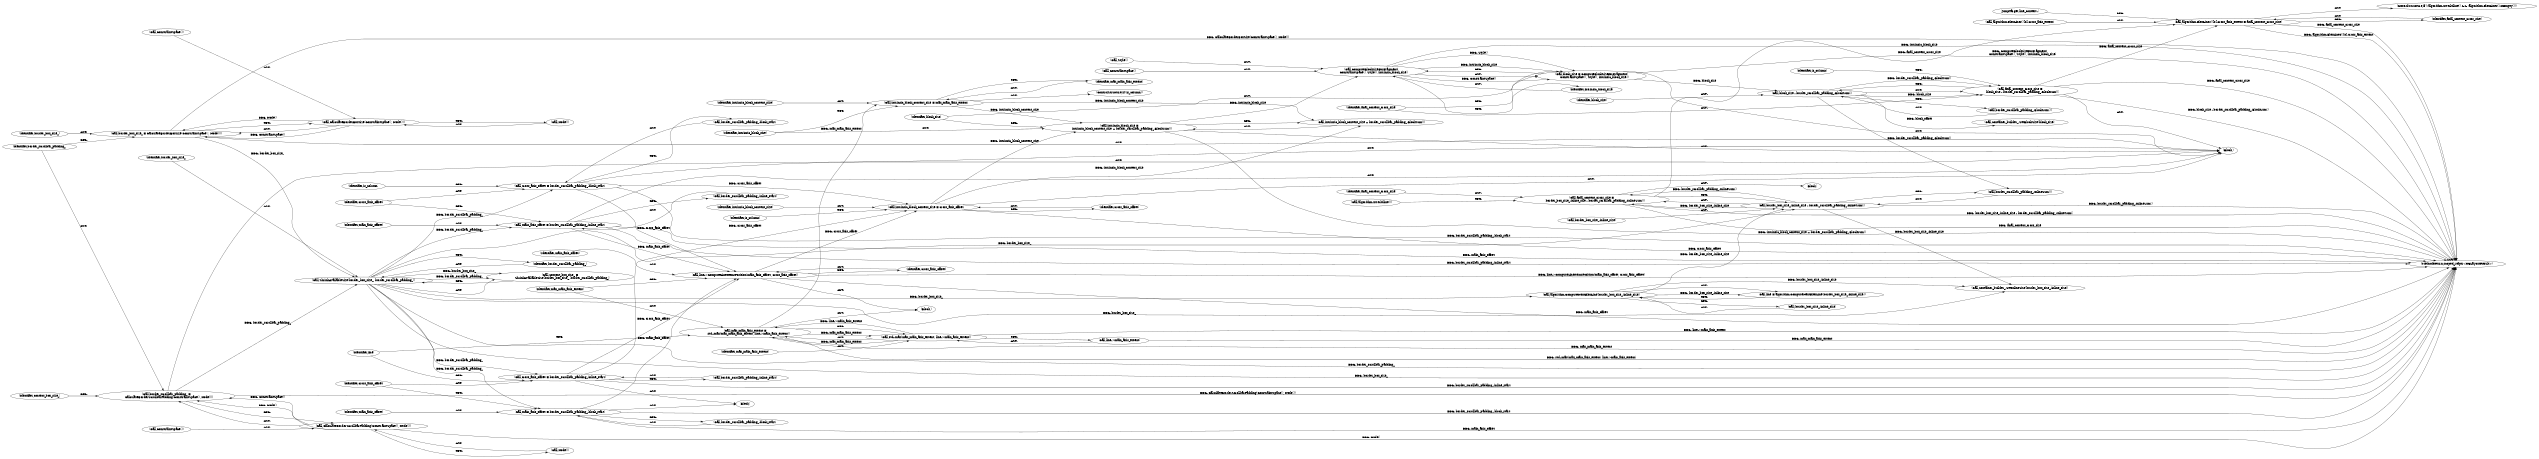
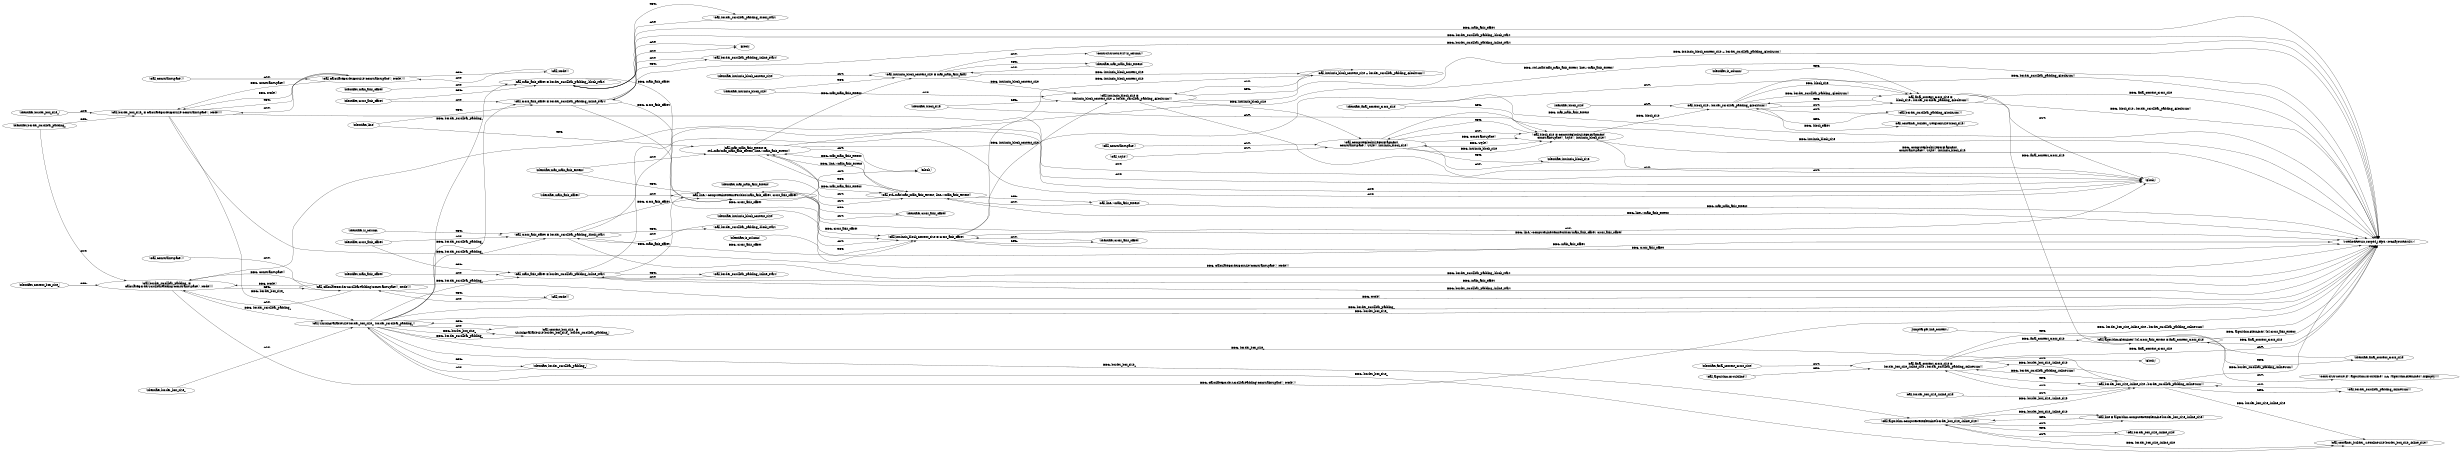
(2020, 22) -> none
(926, 103) -> (926, 75)
(1909, 150) -> (2090, 78)
